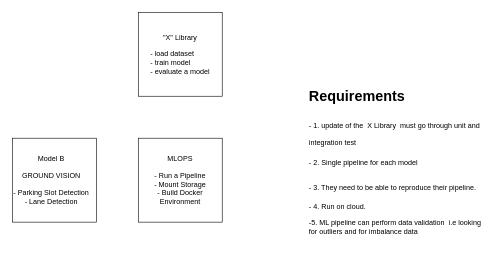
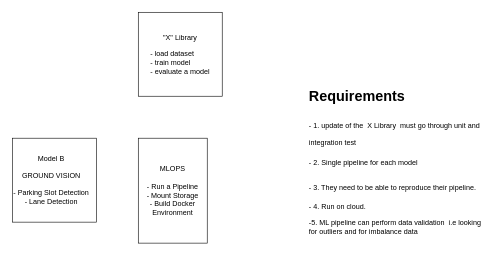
(180, 180) -> (173, 191)
